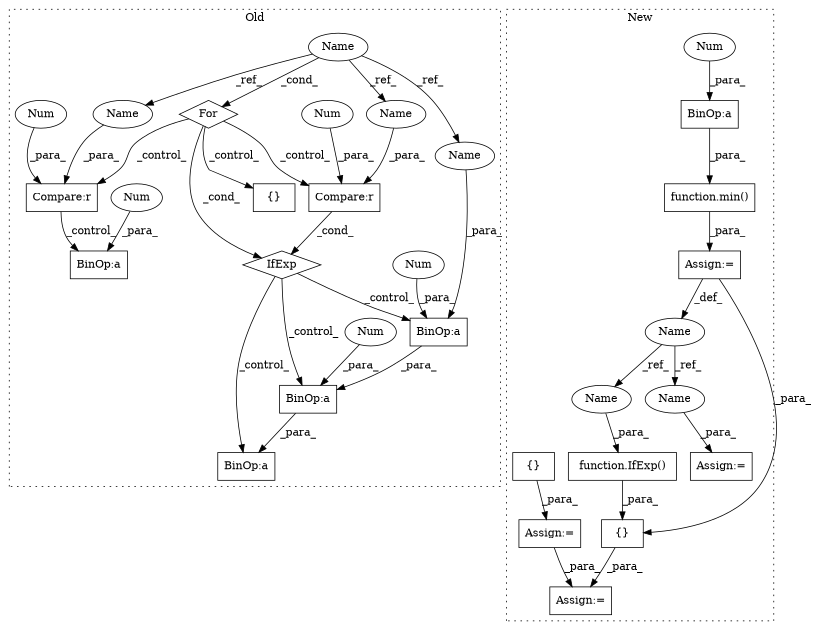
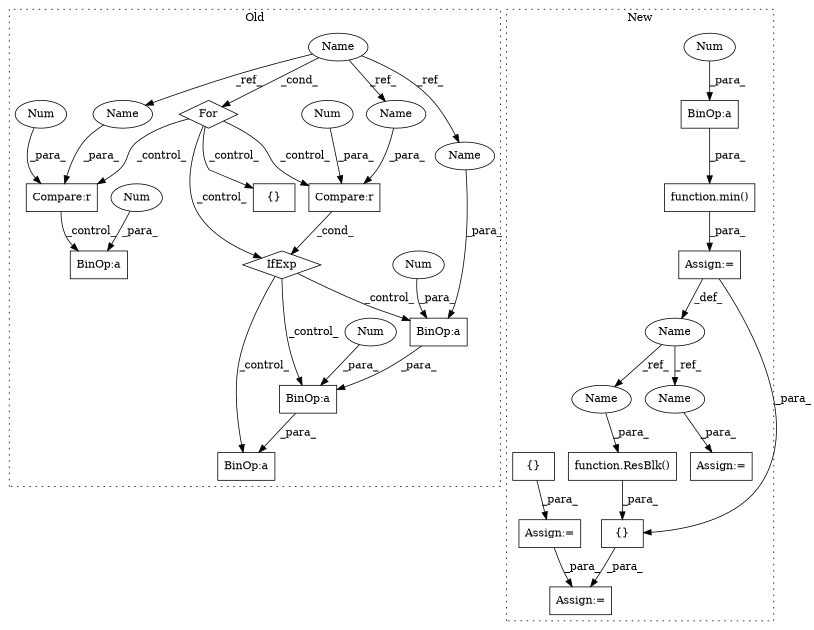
(222, 198) -> (222, 198)
(622, 466) -> (622, 466)
